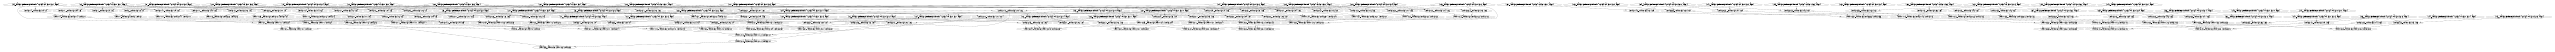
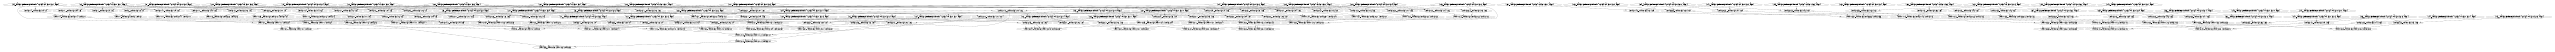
none -> (652, 23)
